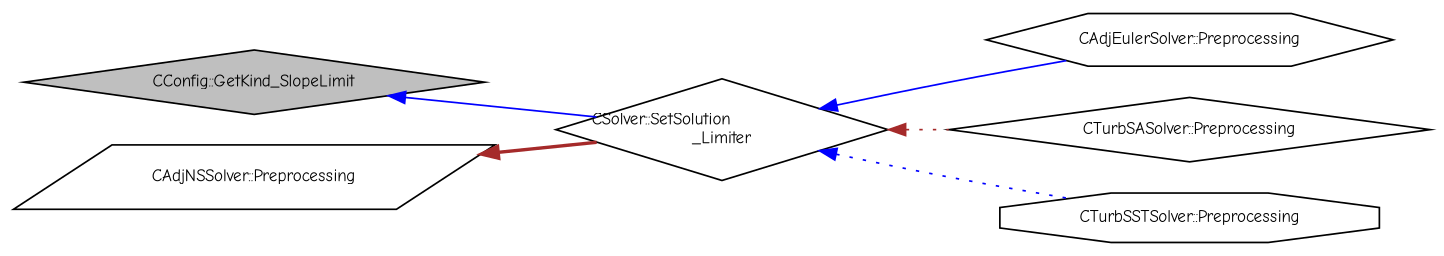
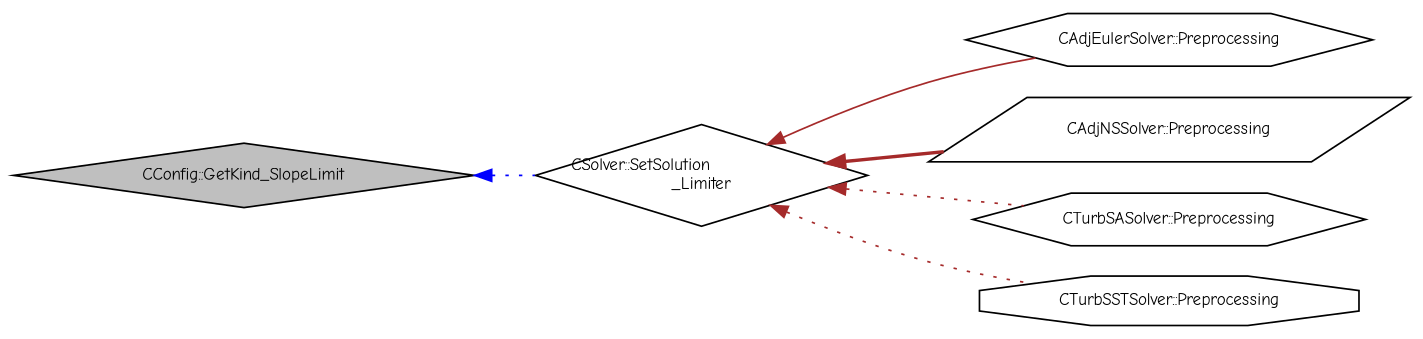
(951, 82) -> (907, 89)
(501, 107) -> (513, 175)
(1190, 130) -> (1169, 219)
(548, 147) -> (894, 157)
(952, 178) -> (907, 256)
